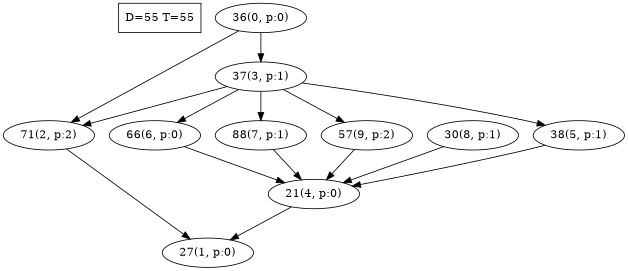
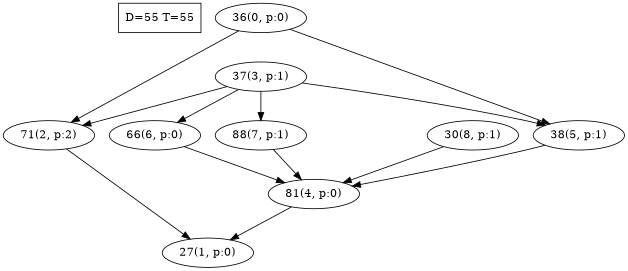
(261, 43) -> (416, 75)
(367, 135) -> none
(314, 194) -> (314, 194)
